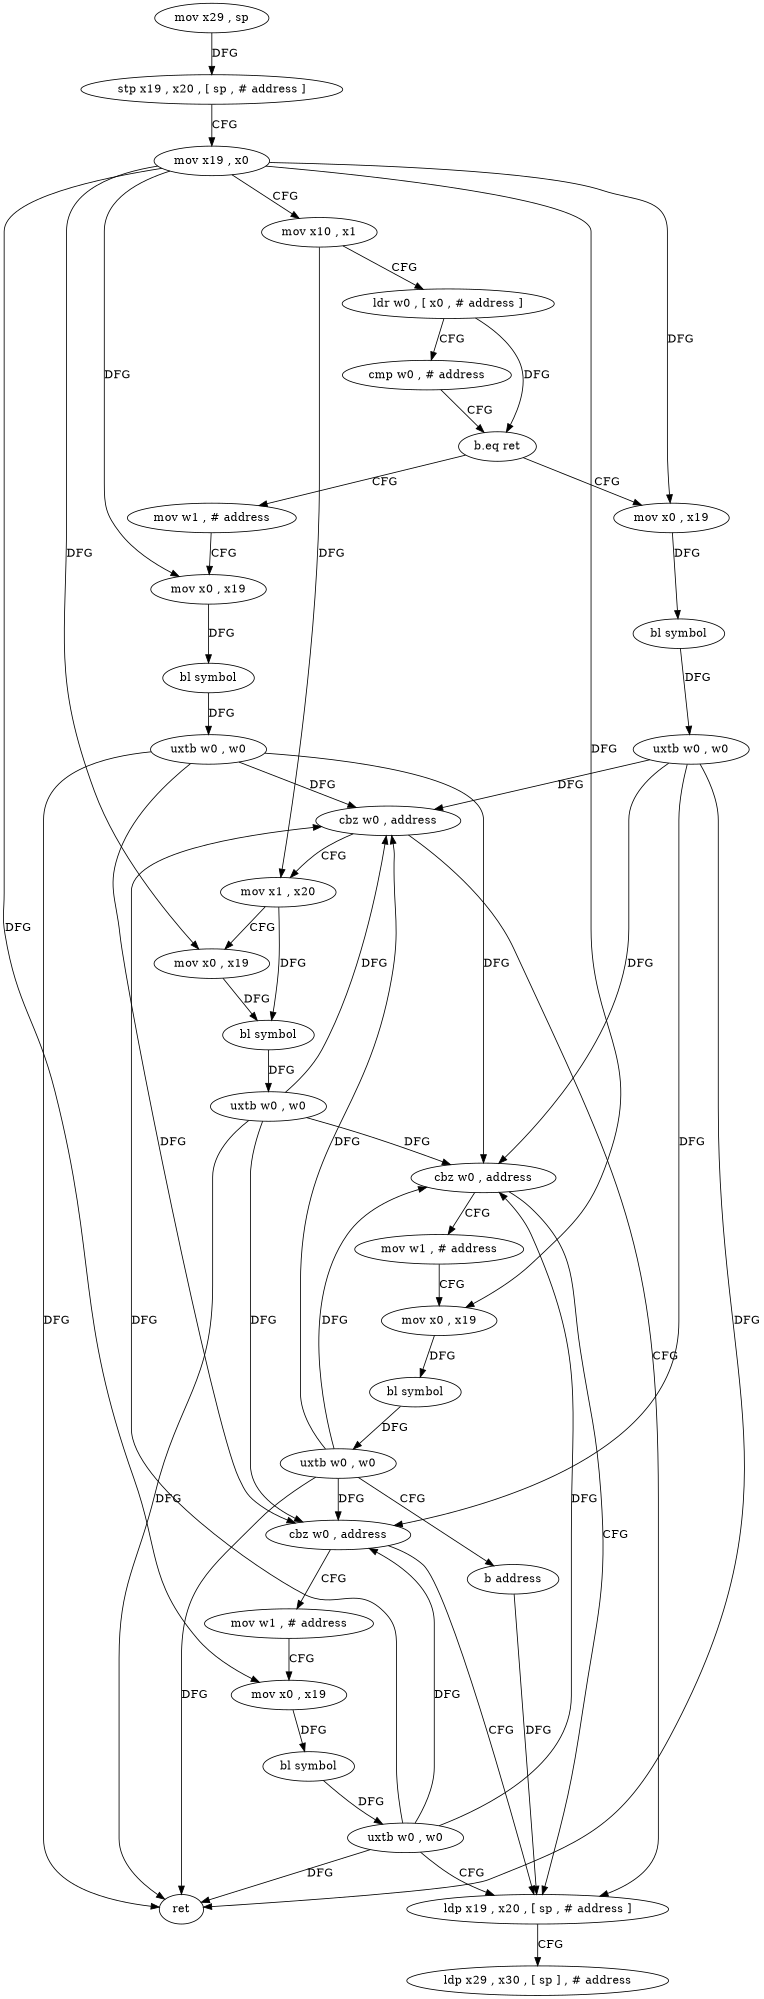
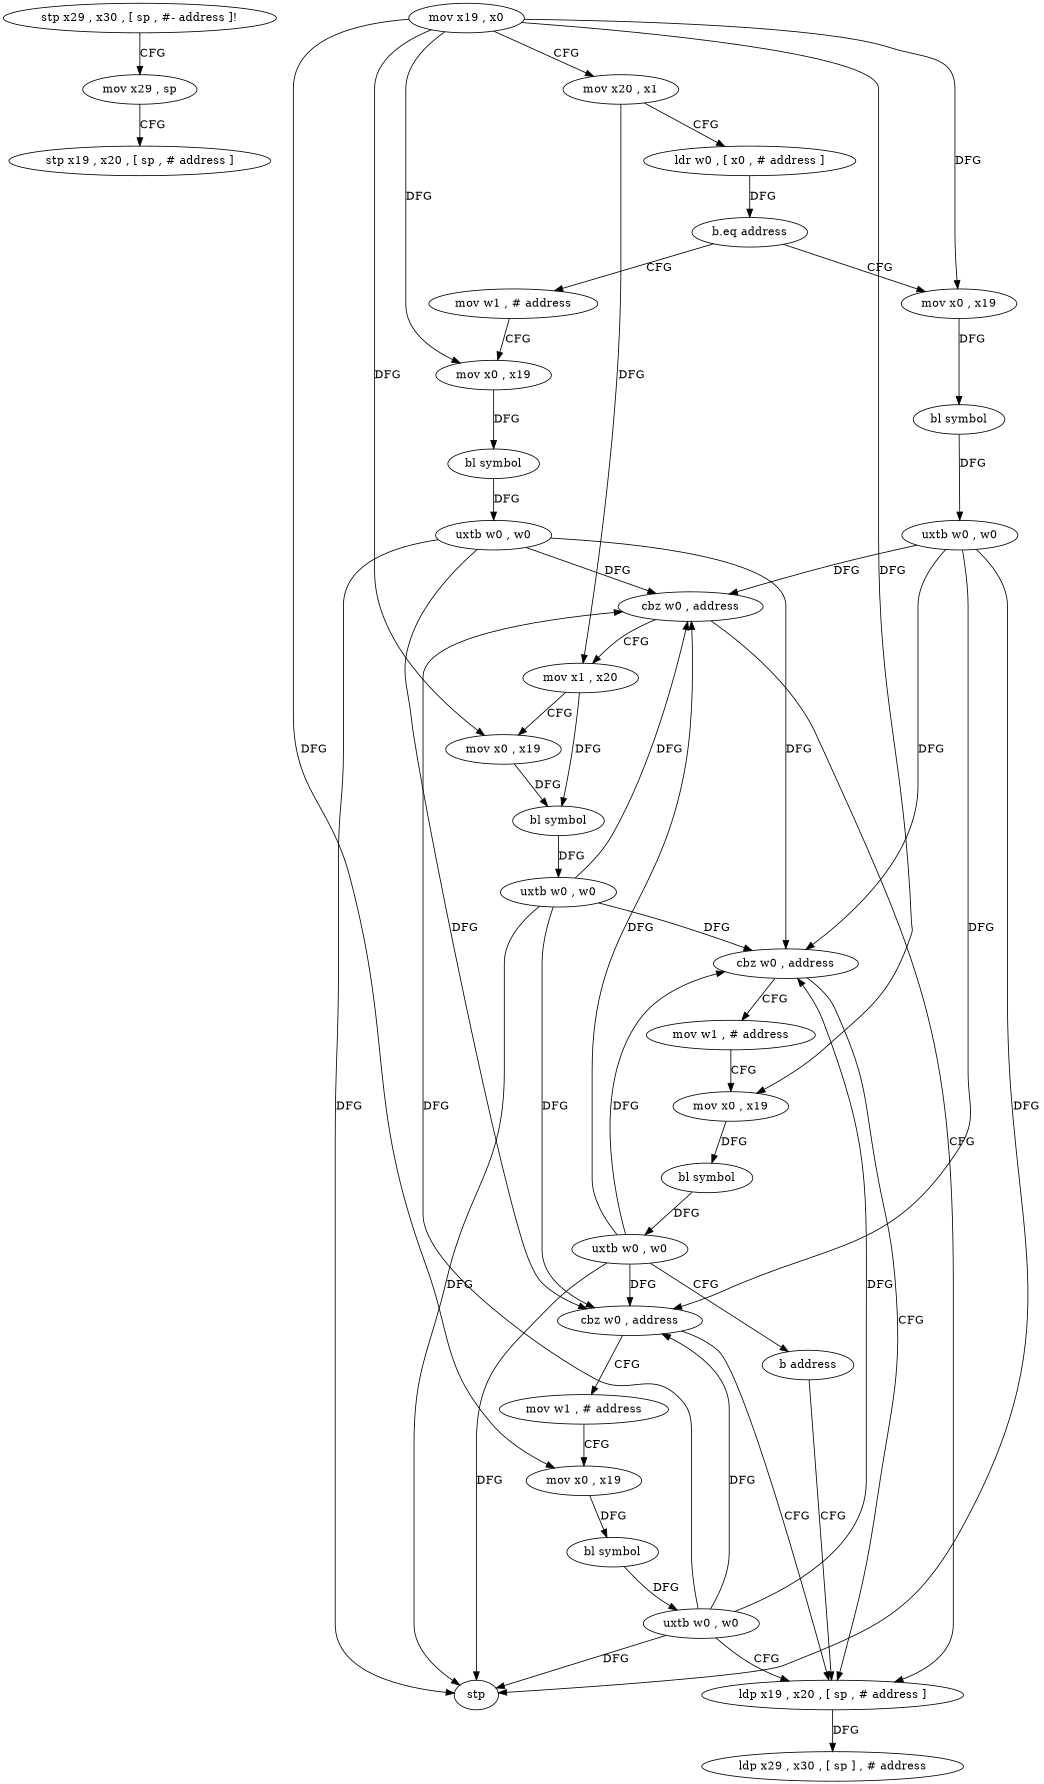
none -> (140, 18)
(225, 54) -> (153, 125)
(212, 121) -> none
(319, 232) -> (621, 89)
(427, 375) -> none
(497, 447) -> (750, 232)
(539, 1731) -> (833, 1516)
(181, 1909) -> (476, 1695)
(551, 1945) -> (846, 1731)
